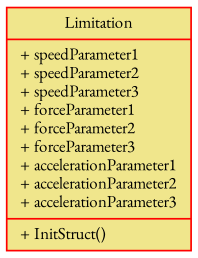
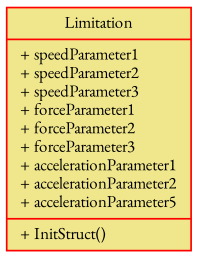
(99, 202) -> (99, 202)
